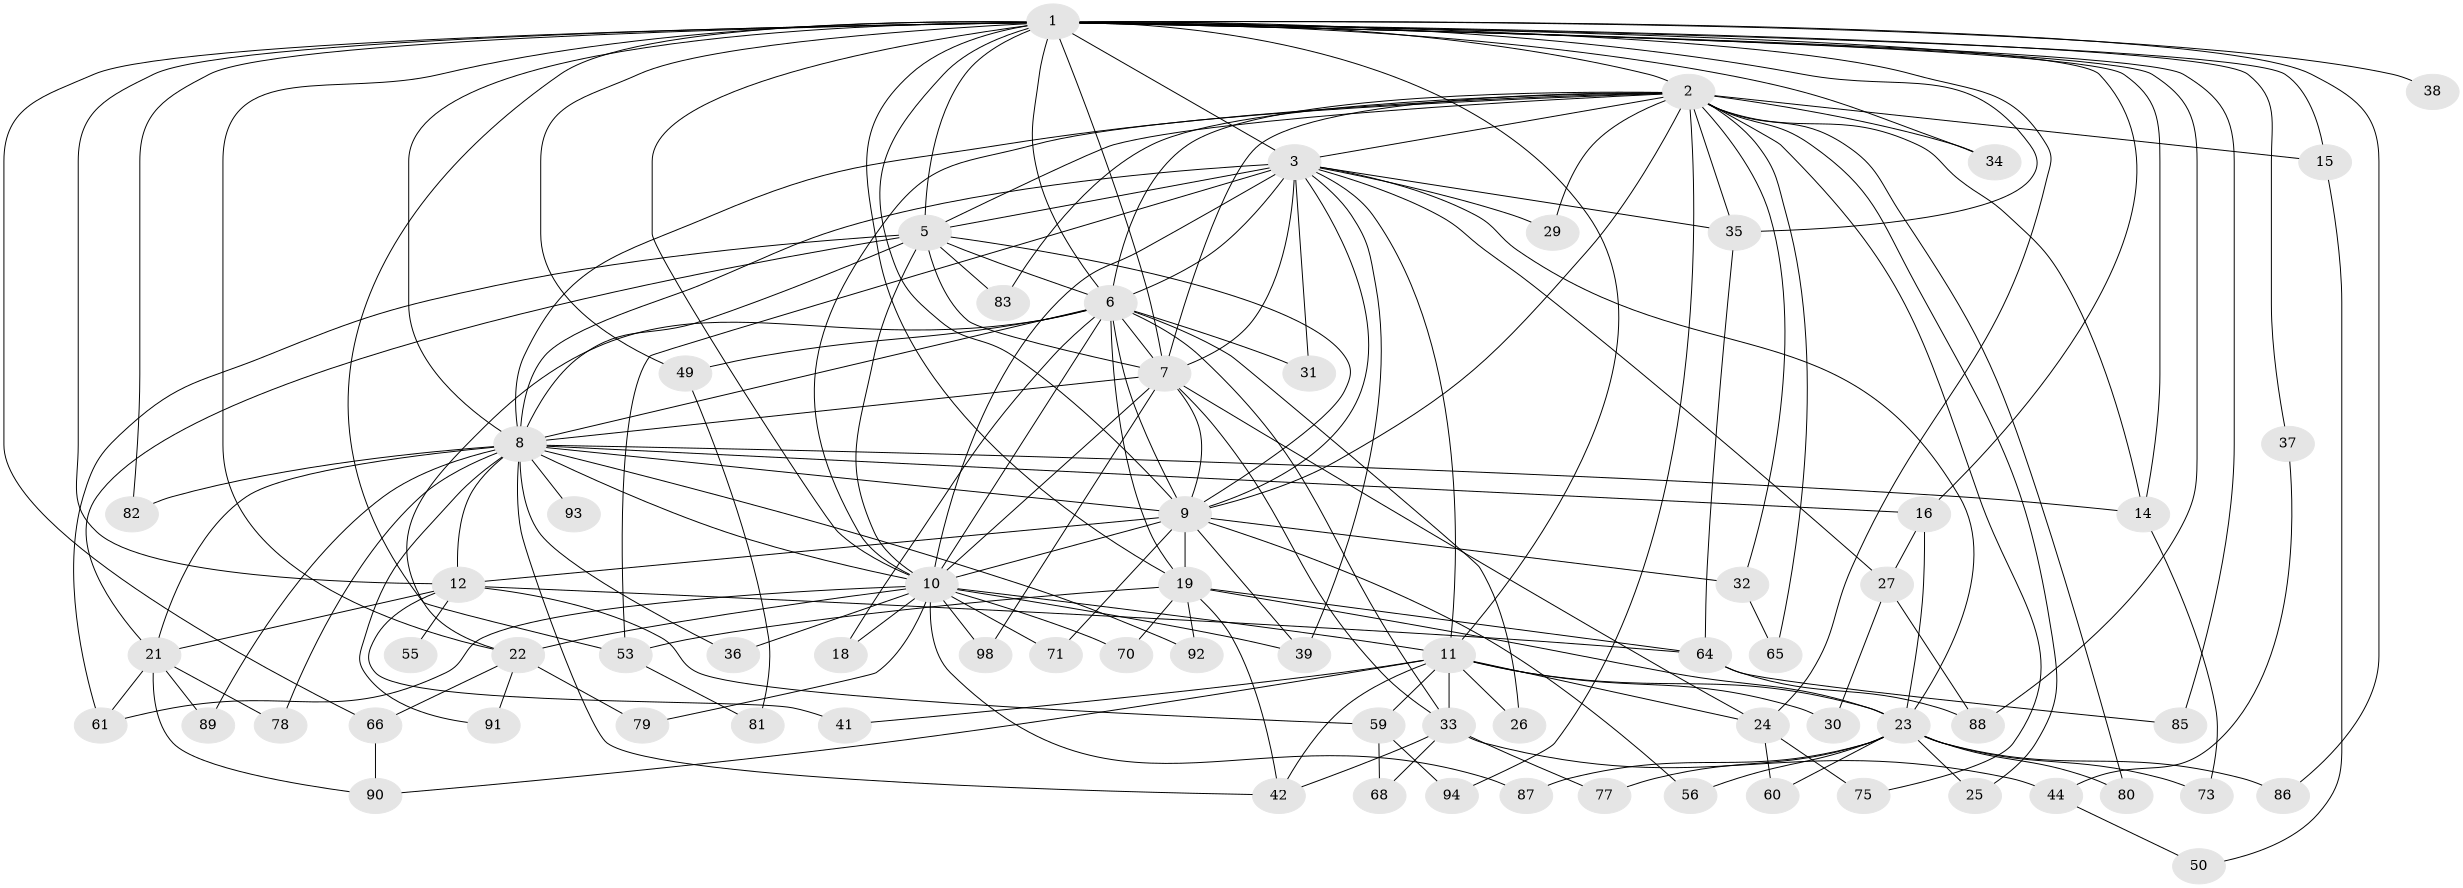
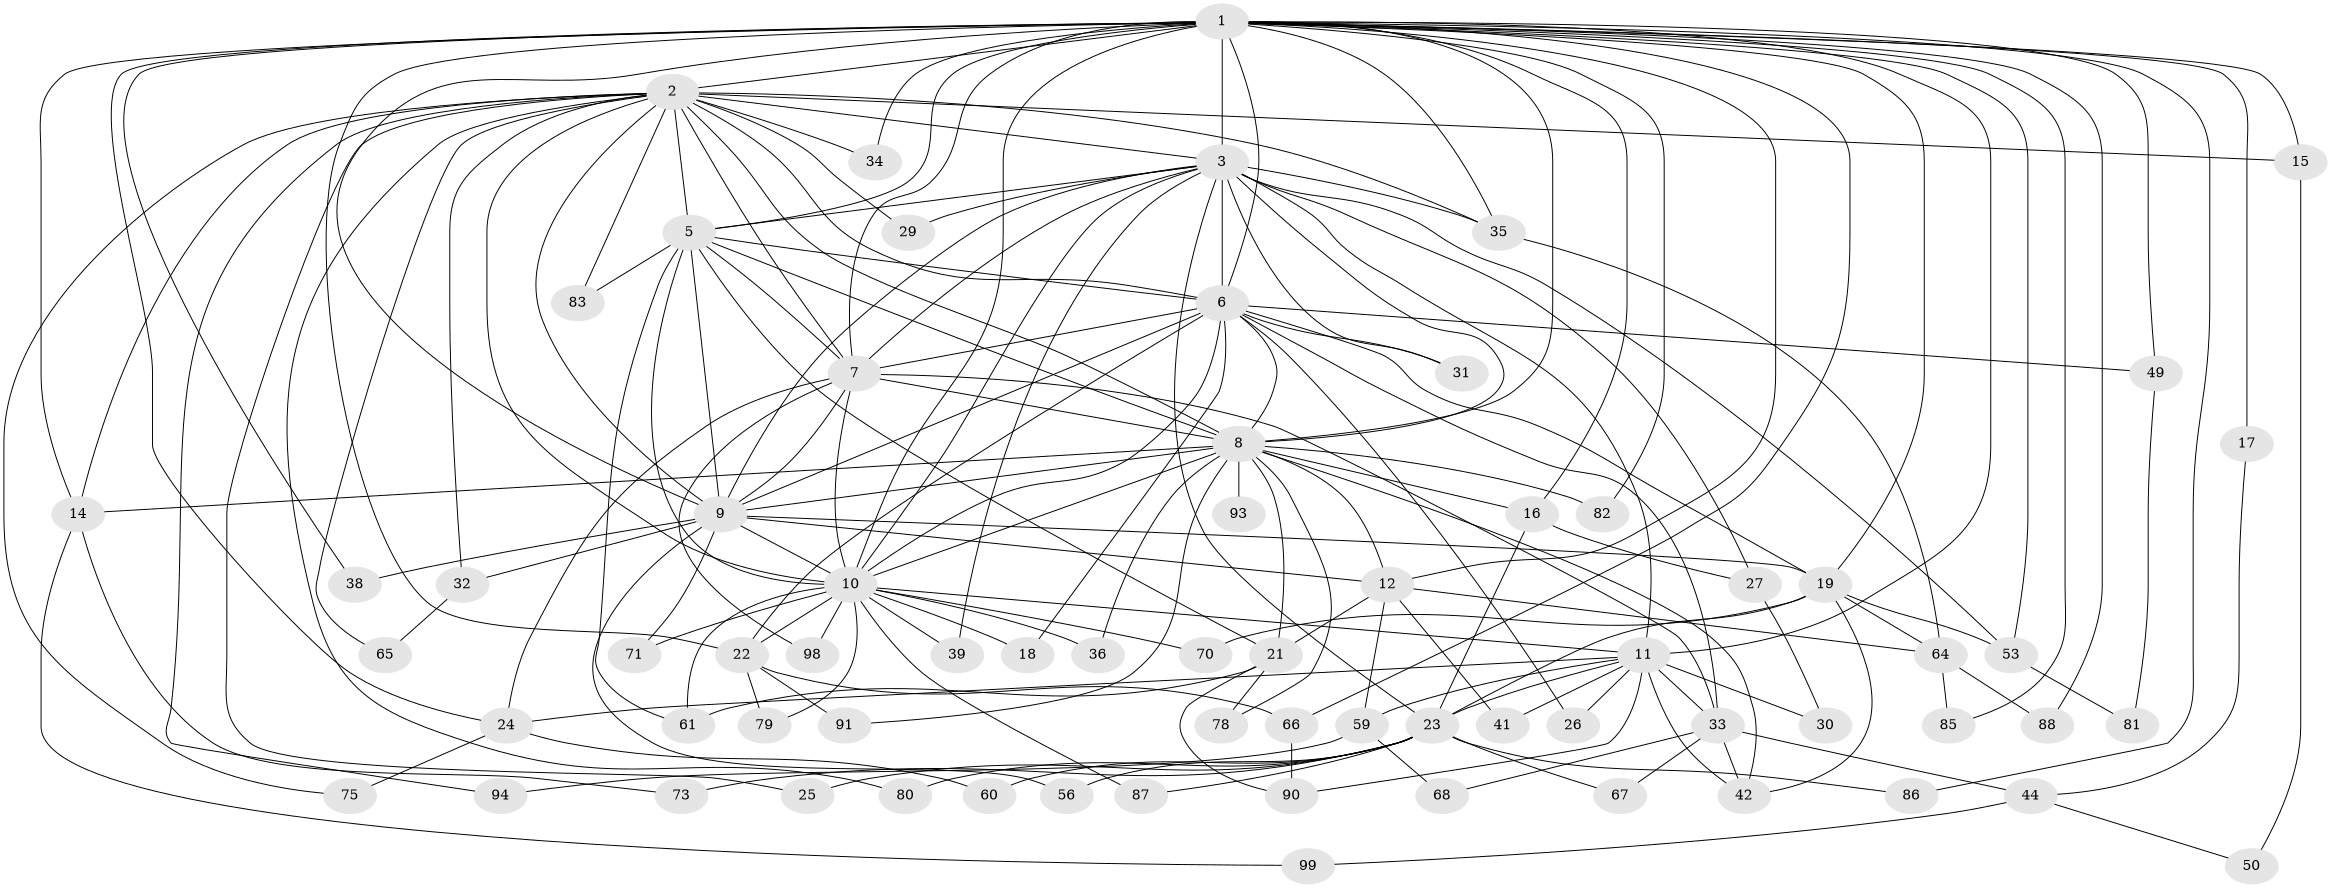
(2288, 444) -> (2247, 444)
(1245, 585) -> (537, 546)
(411, 655) -> none
(1197, 655) -> none
(1933, 655) -> none
(208, 726) -> none
(1605, 796) -> (1620, 796)
none -> (1308, 866)
